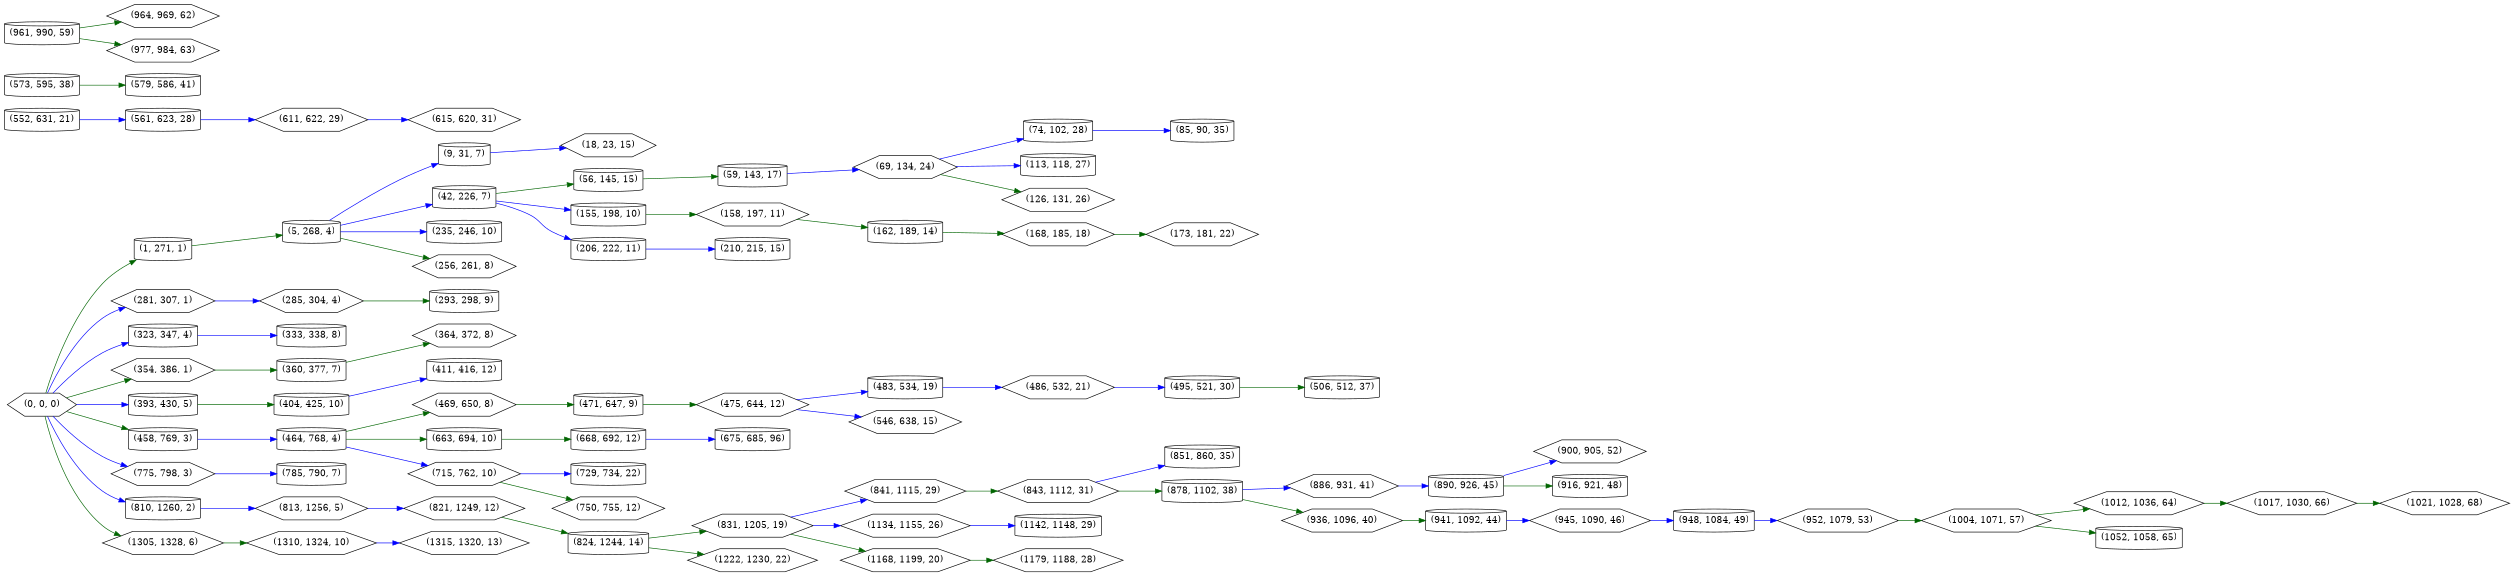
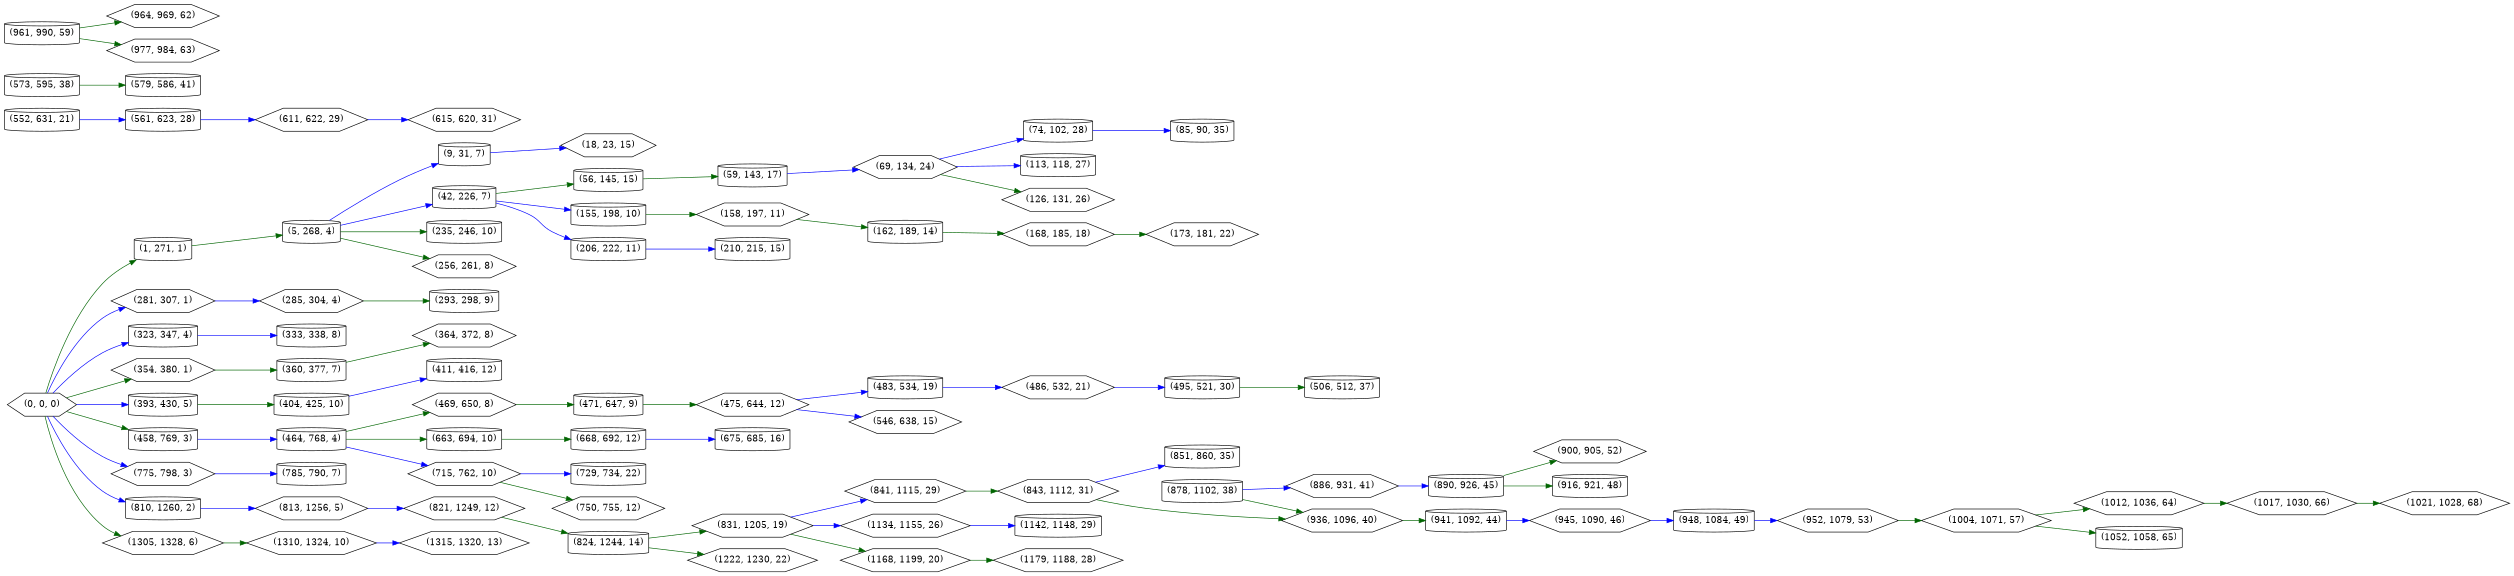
(380, 232) -> (380, 232)
(163, 370) -> (163, 370)
(753, 439) -> (753, 439)
(1527, 469) -> (1527, 469)
(1137, 491) -> (1187, 513)
